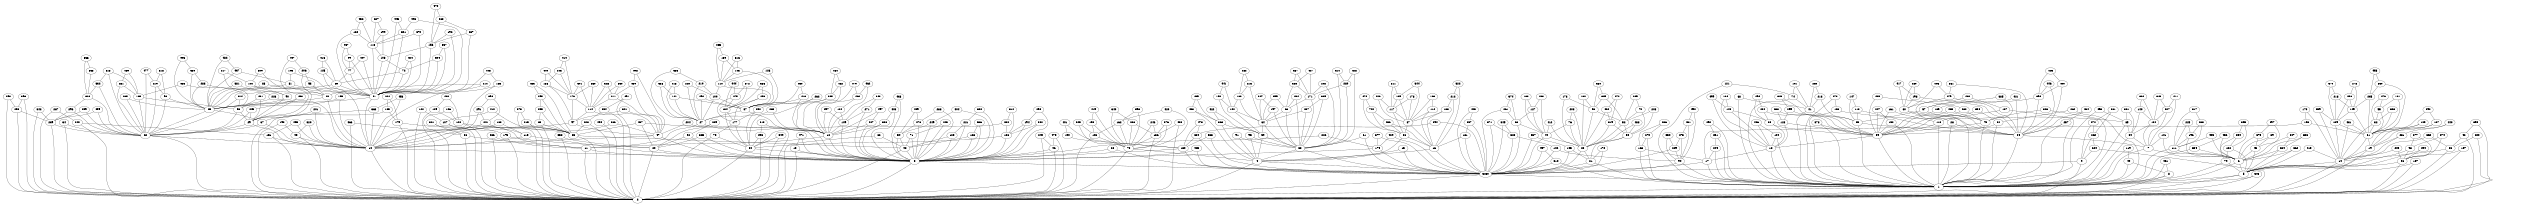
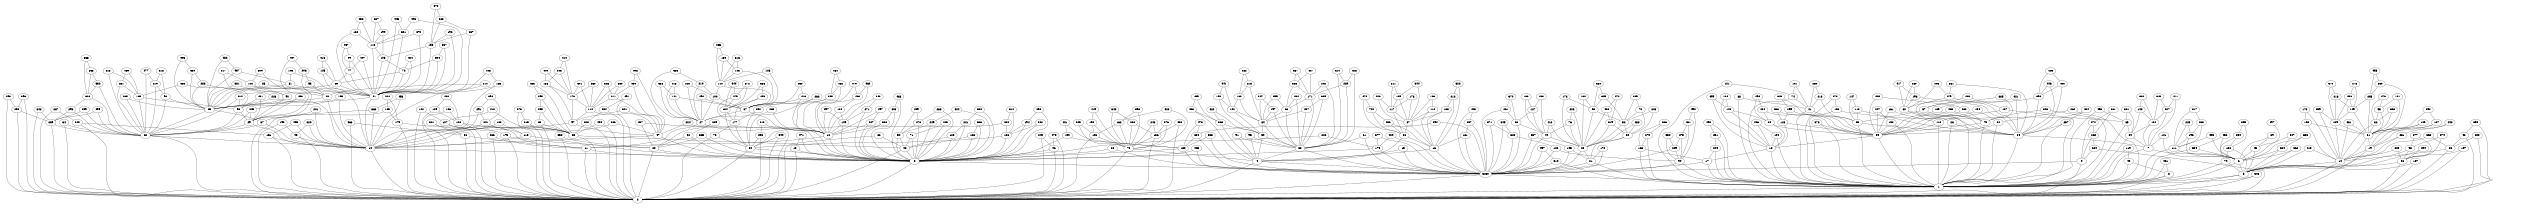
(103, 77) -> (95, 77)
(1977, 110) -> (1977, 110)
(1992, 127) -> (2319, 145)
(607, 129) -> (590, 127)
(2259, 135) -> none
none -> (993, 157)
